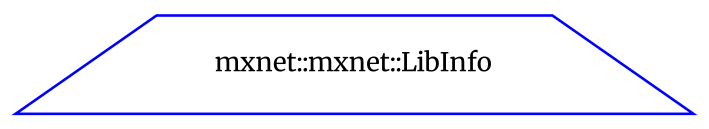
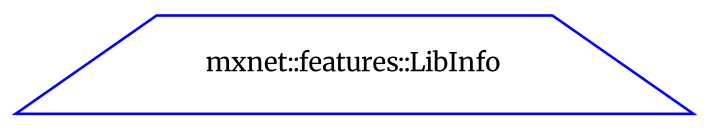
(354, 65) -> (354, 65)
